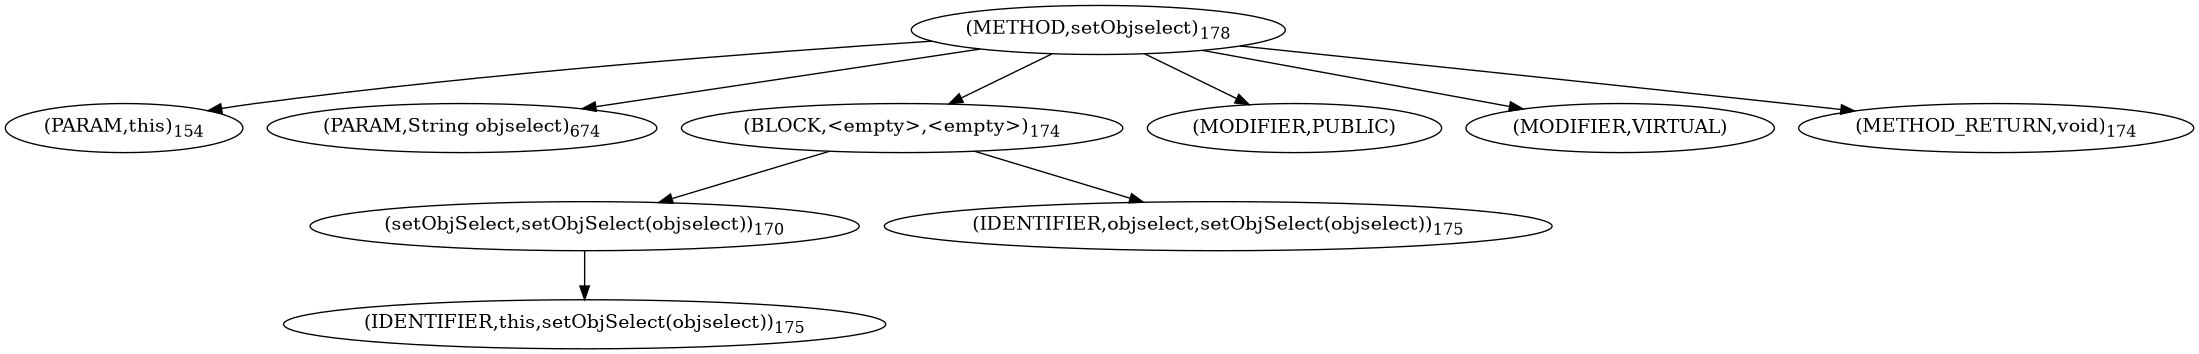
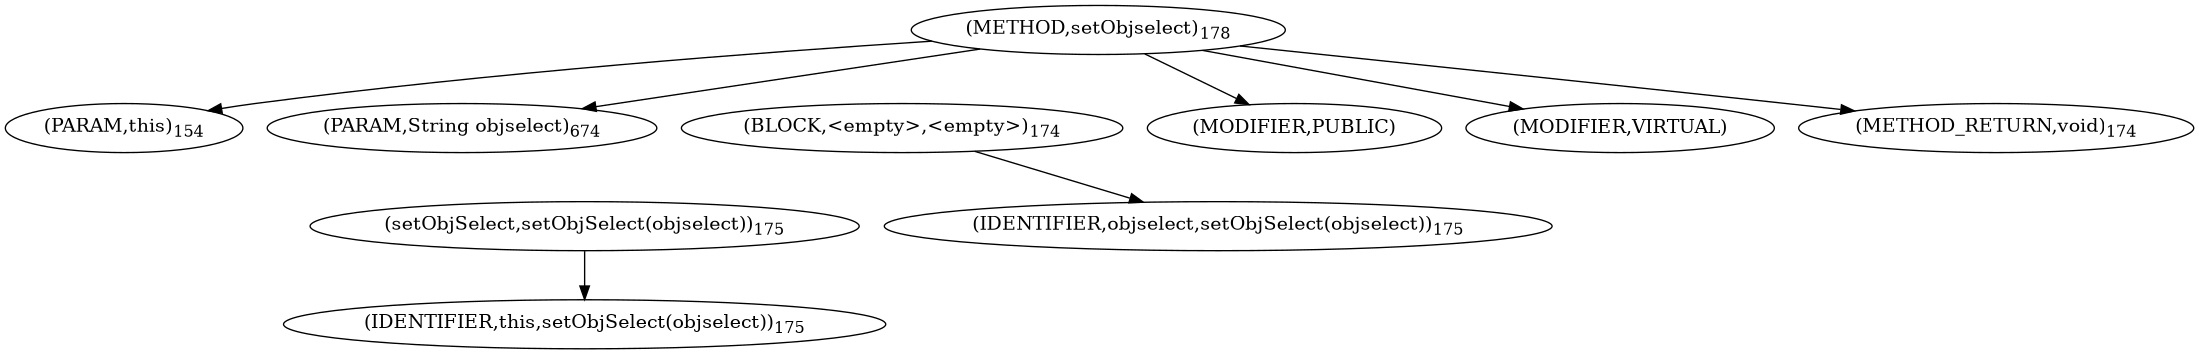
(1007, 76) -> none
(751, 175) -> none
(769, 224) -> (769, 224)
